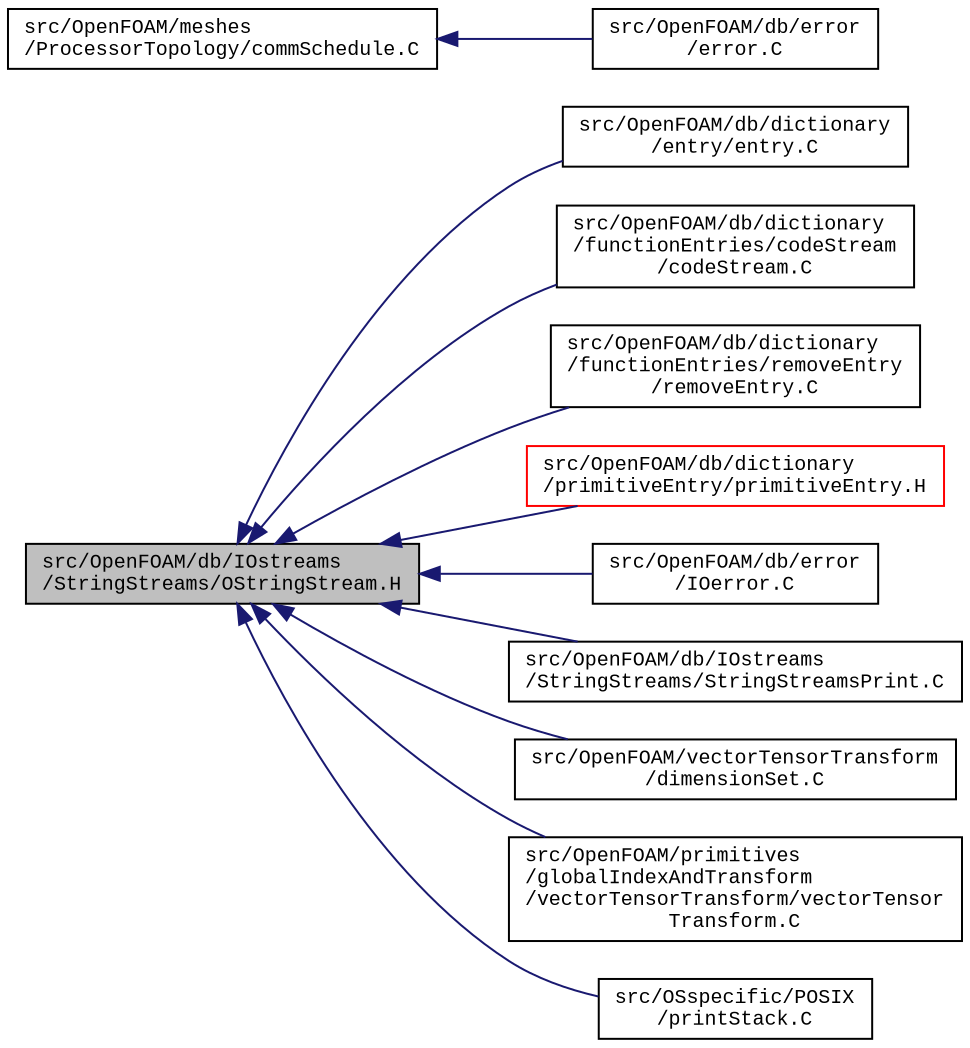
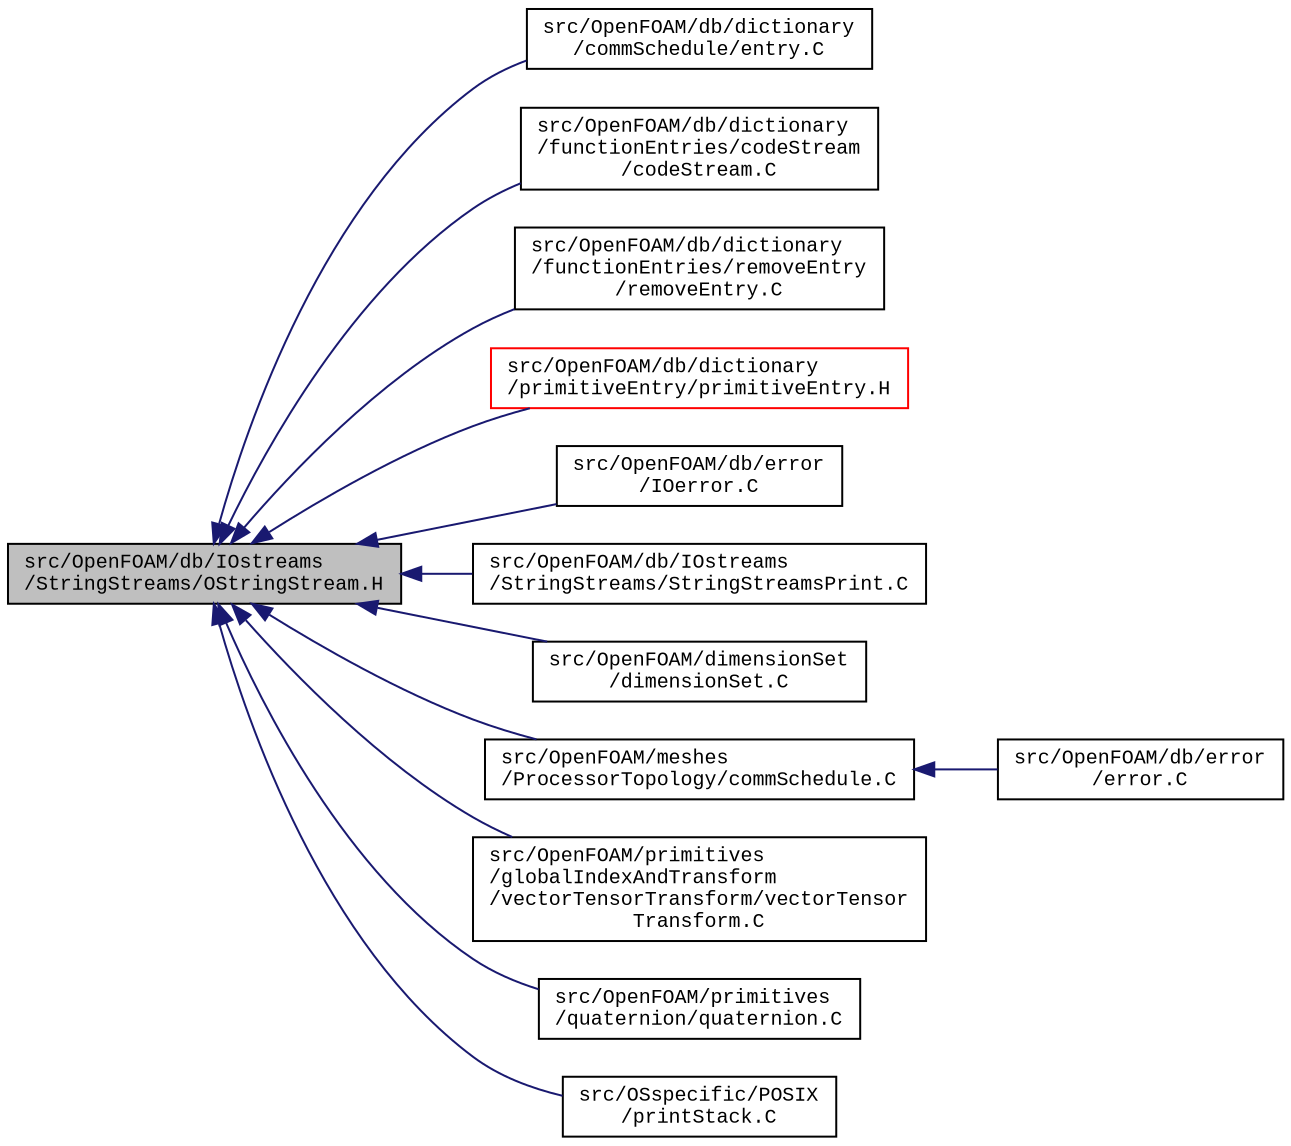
(735, 137) -> (700, 39)
none -> (398, 687)
(735, 769) -> (700, 672)
none -> (700, 1009)
